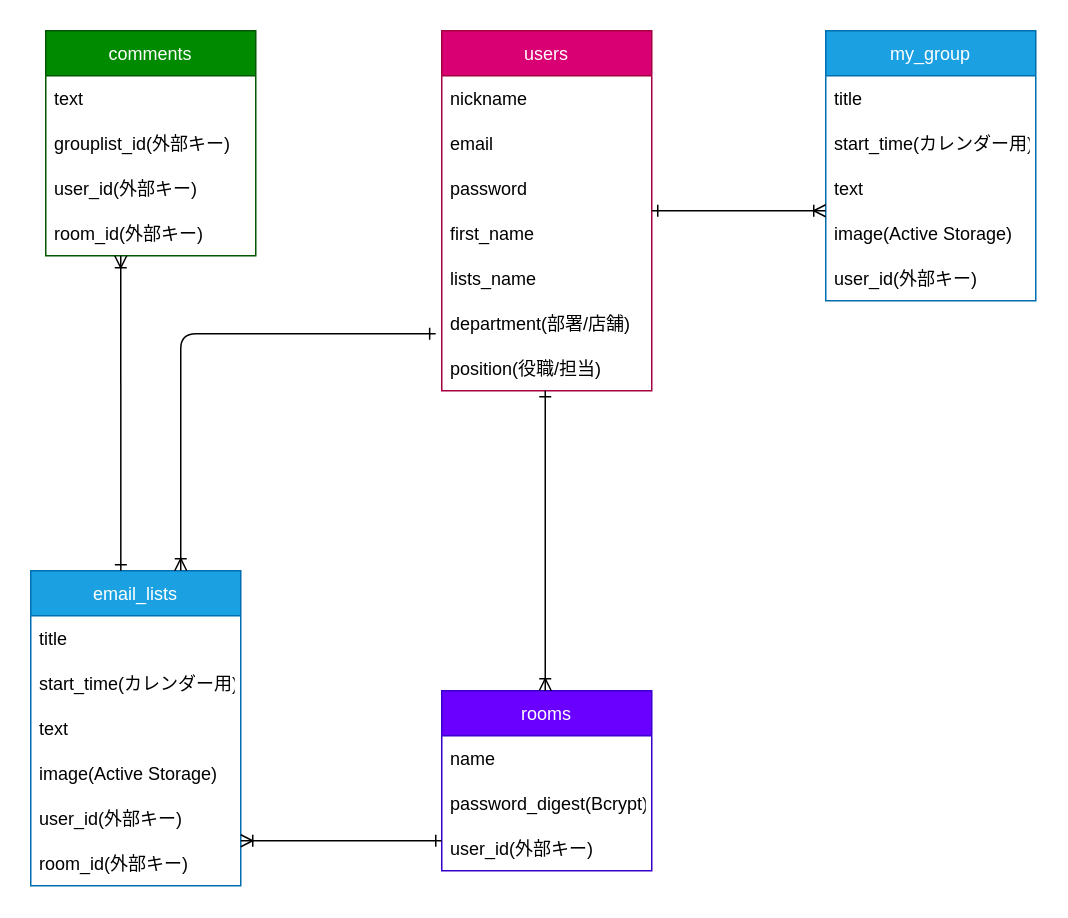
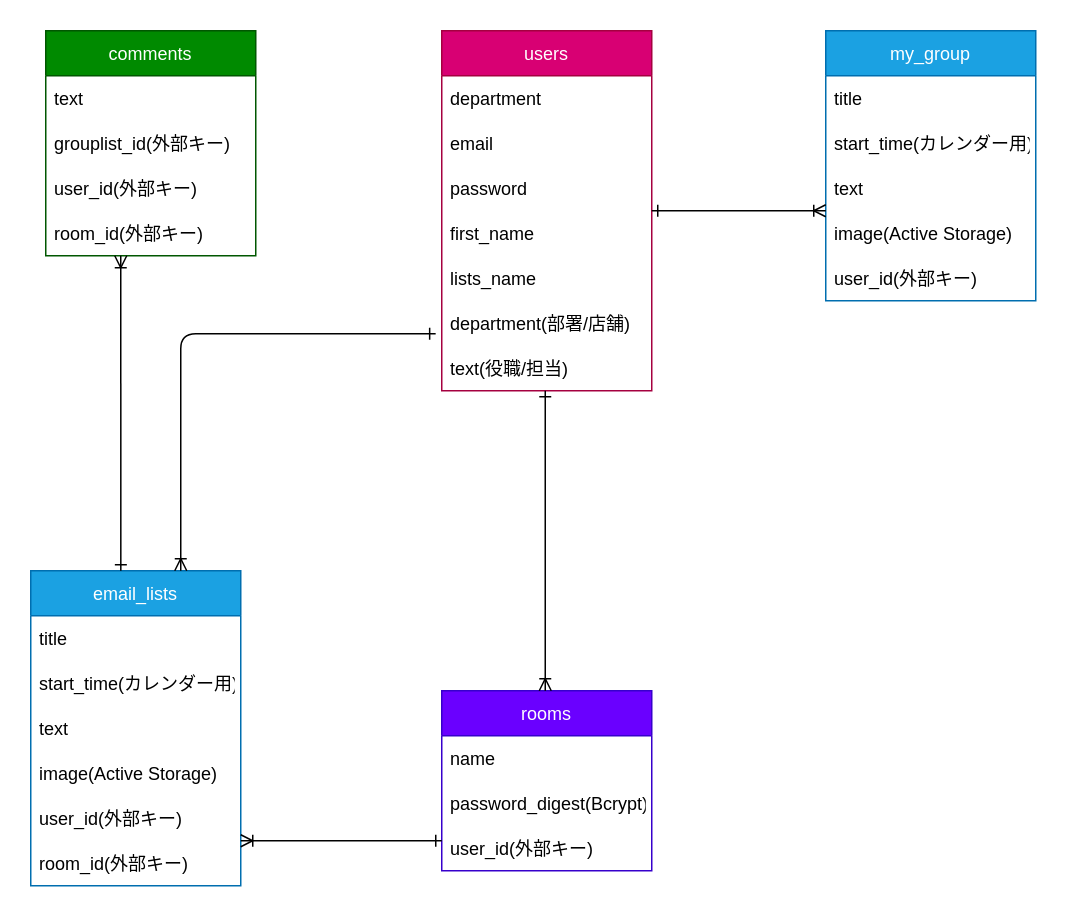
(488, 99) -> (500, 99)
(537, 369) -> (521, 369)
